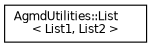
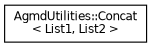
(76, 24) -> (76, 24)
